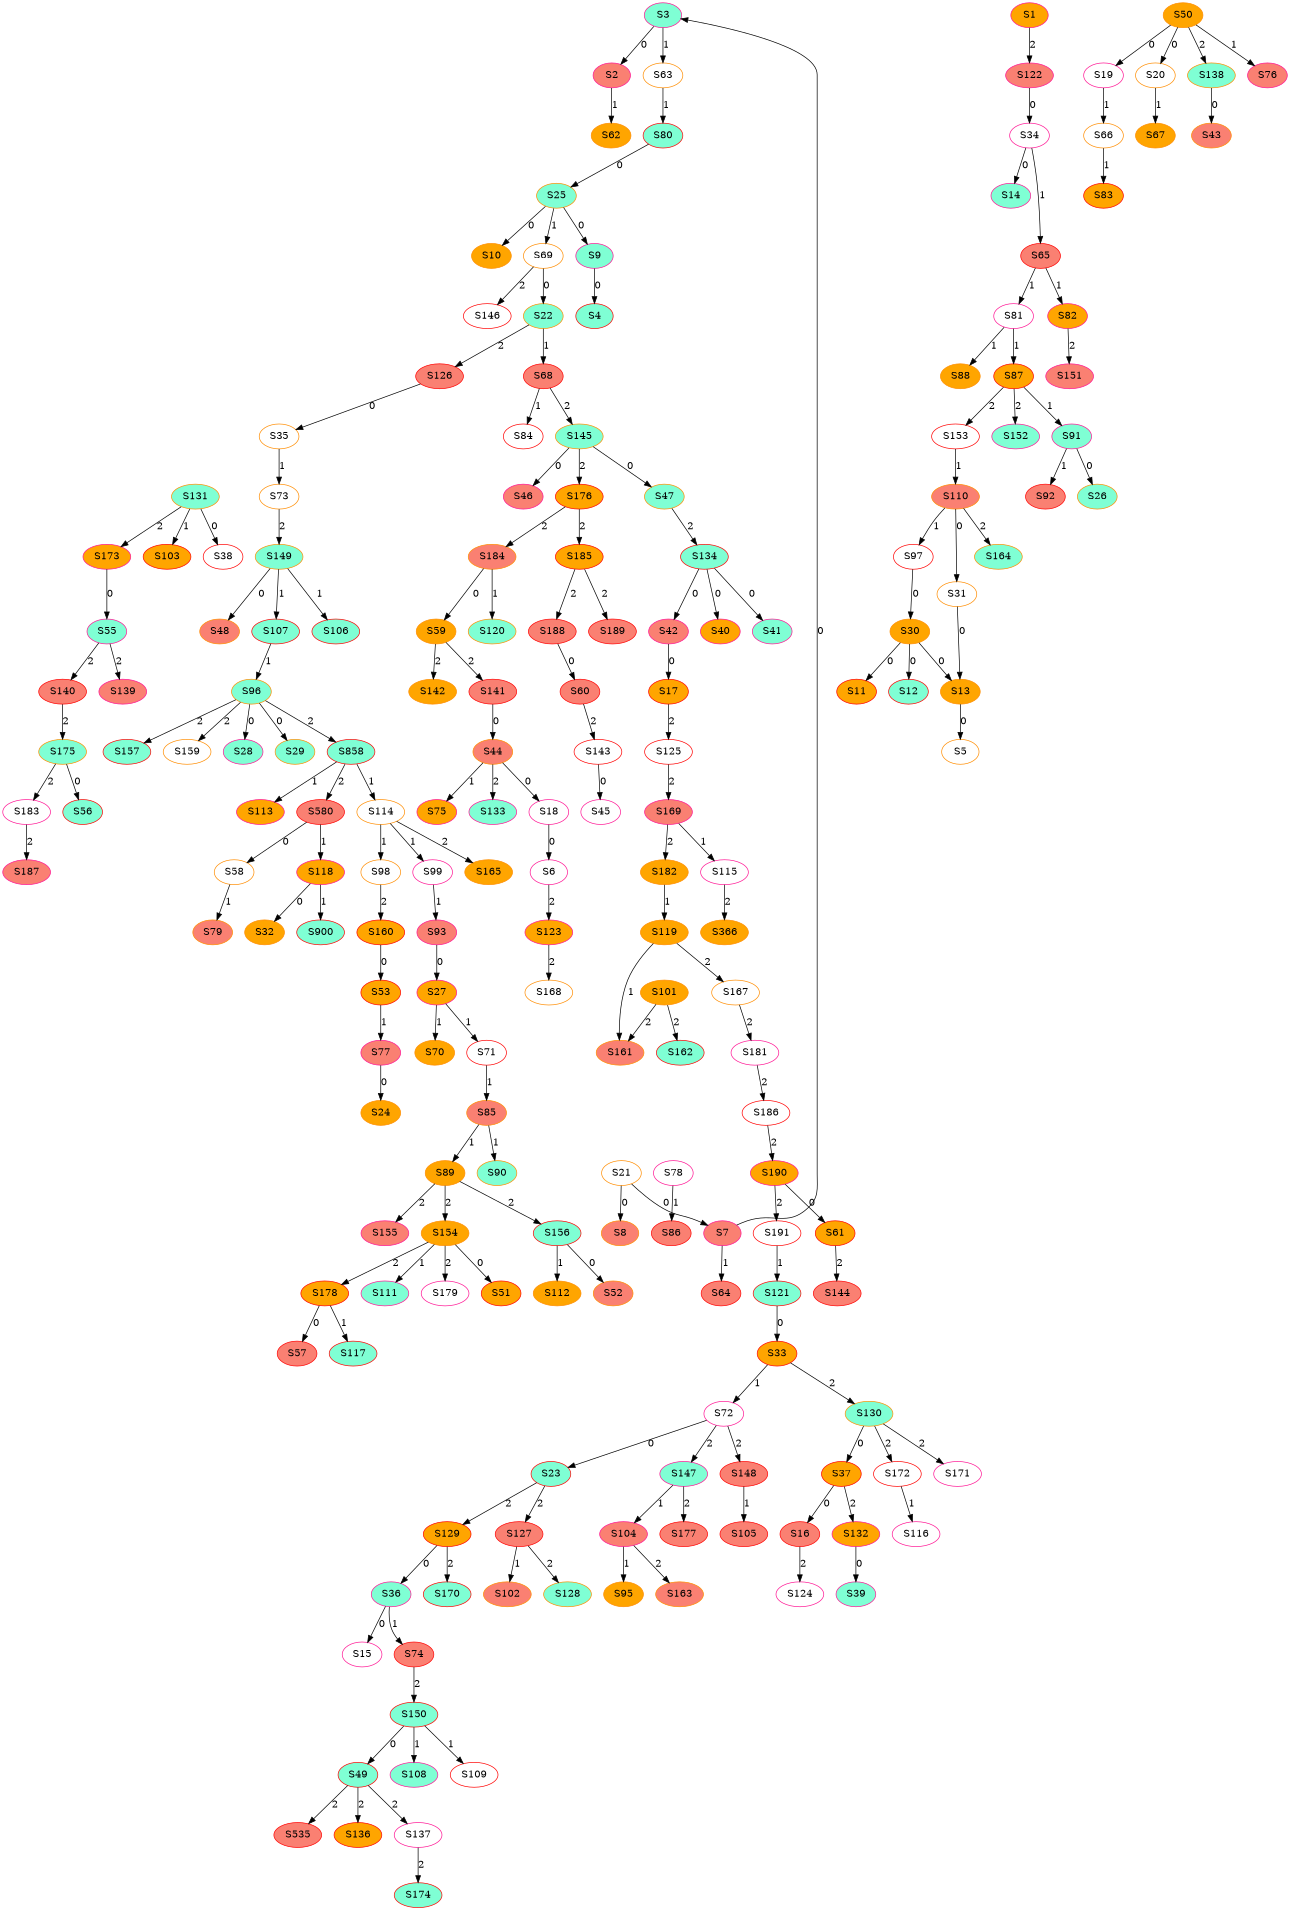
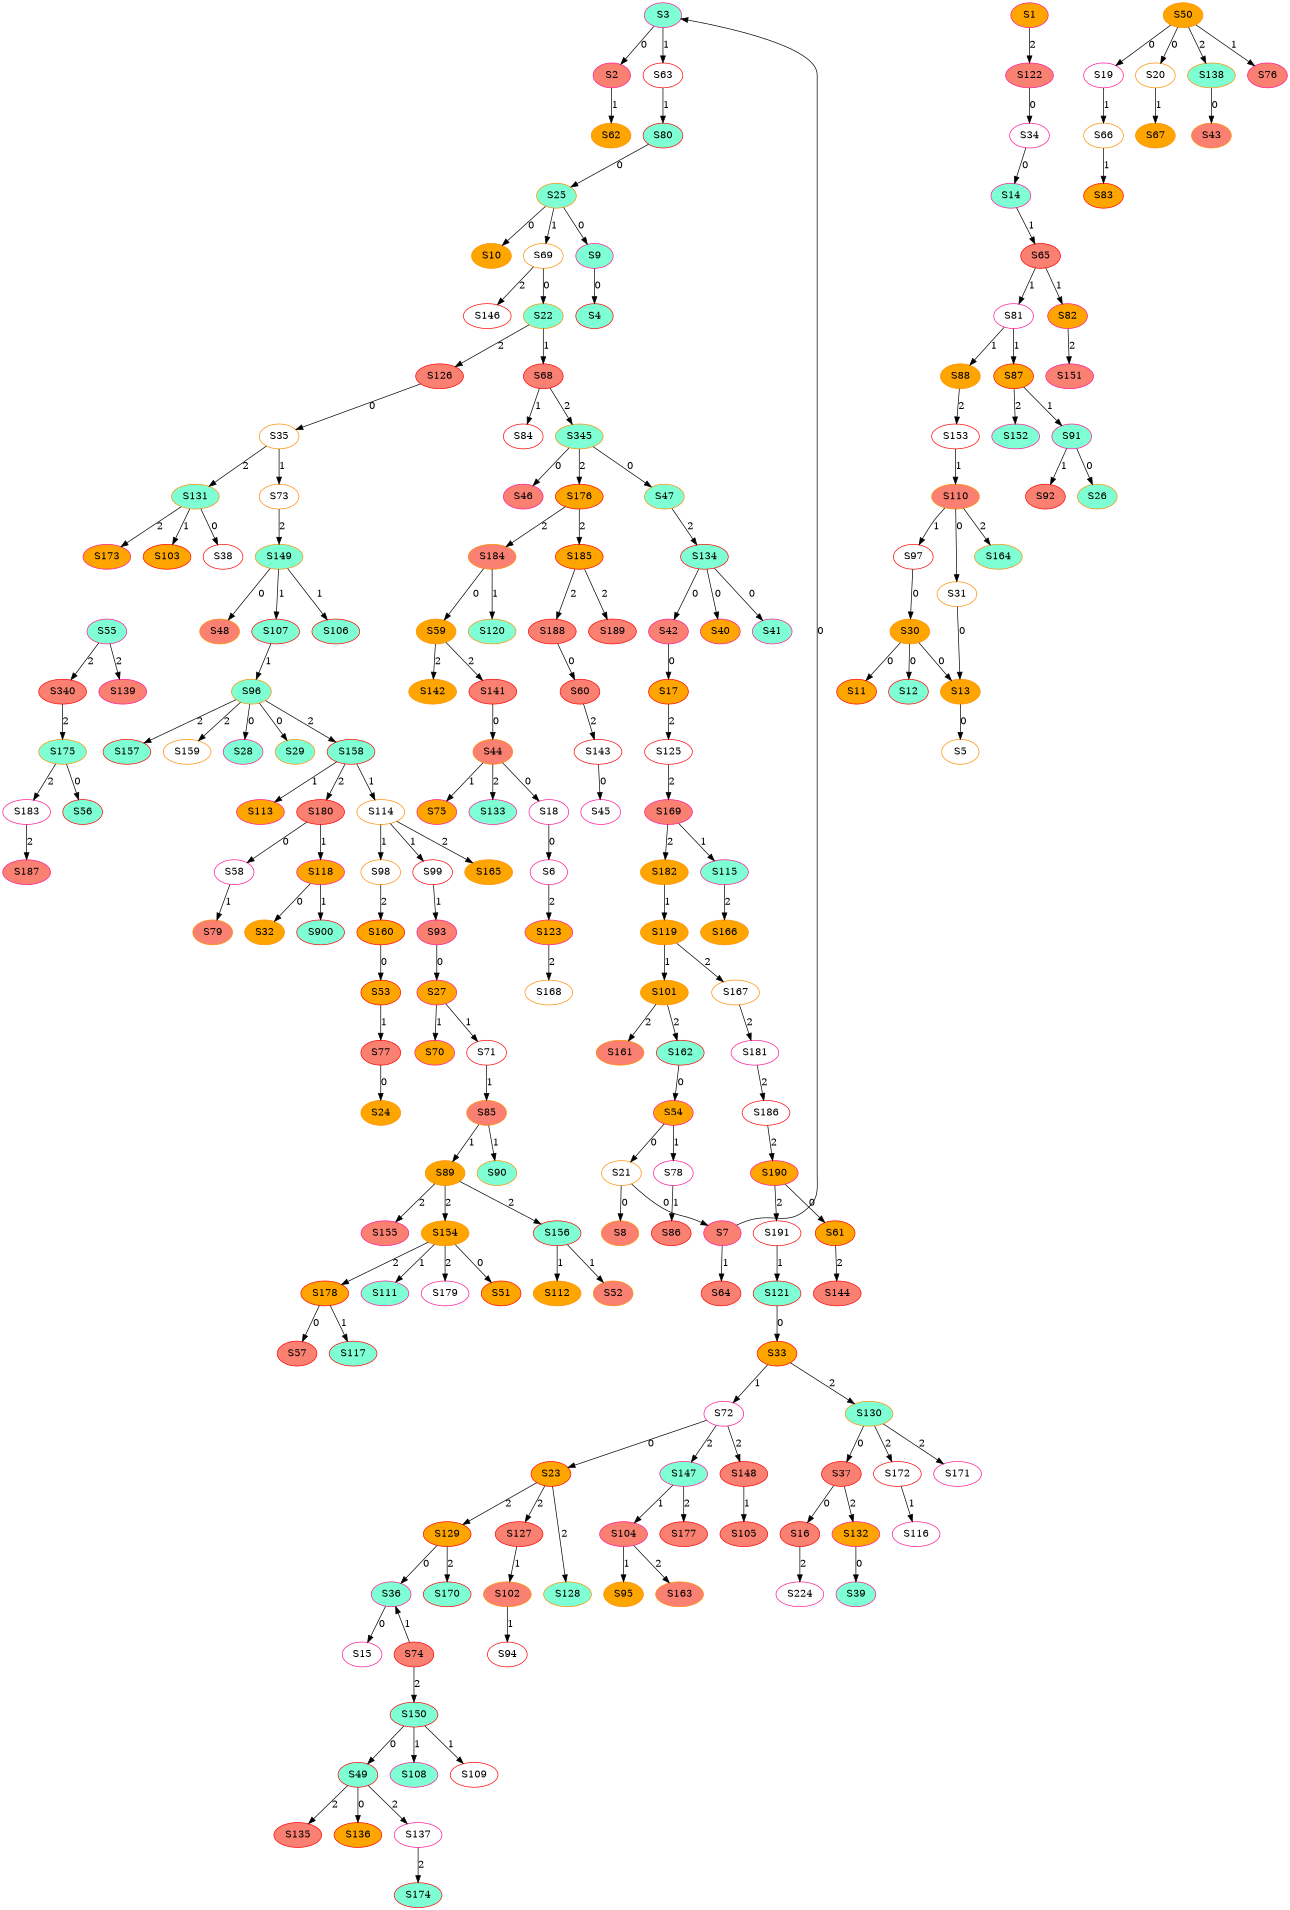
(663, 75) -> (663, 75)
(1038, 192) -> (1024, 223)
(987, 404) -> (958, 403)
(579, 436) -> (579, 436)
none -> (241, 464)
(107, 591) -> none
(63, 692) -> (63, 692)
(351, 752) -> (351, 752)
(321, 812) -> (321, 812)
(234, 872) -> (234, 872)
(433, 872) -> (433, 872)
(725, 872) -> (725, 872)
(725, 932) -> (725, 932)
(626, 984) -> (664, 959)
(381, 1053) -> (381, 1053)
(435, 1053) -> (435, 1053)
none -> (673, 1113)
(592, 1263) -> (592, 1263)
(551, 1474) -> (551, 1474)
(841, 1474) -> (841, 1474)
(541, 1561) -> (559, 1531)
(800, 1594) -> (800, 1594)
(390, 1624) -> (404, 1628)
none -> (507, 1654)
(361, 1805) -> (361, 1805)
(298, 1835) -> (298, 1835)
